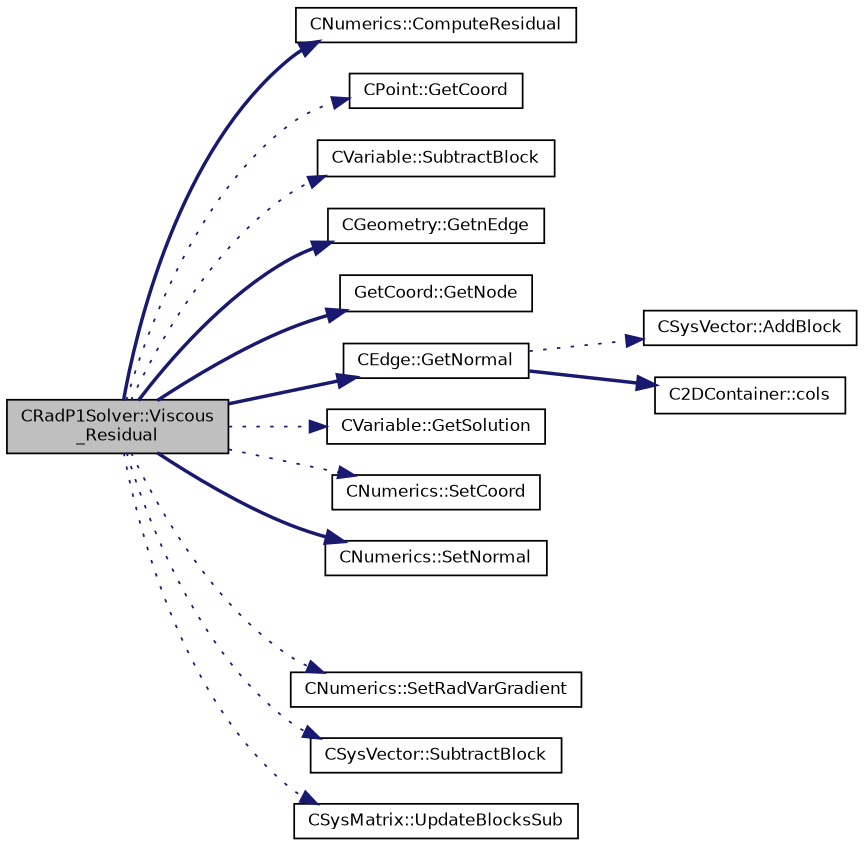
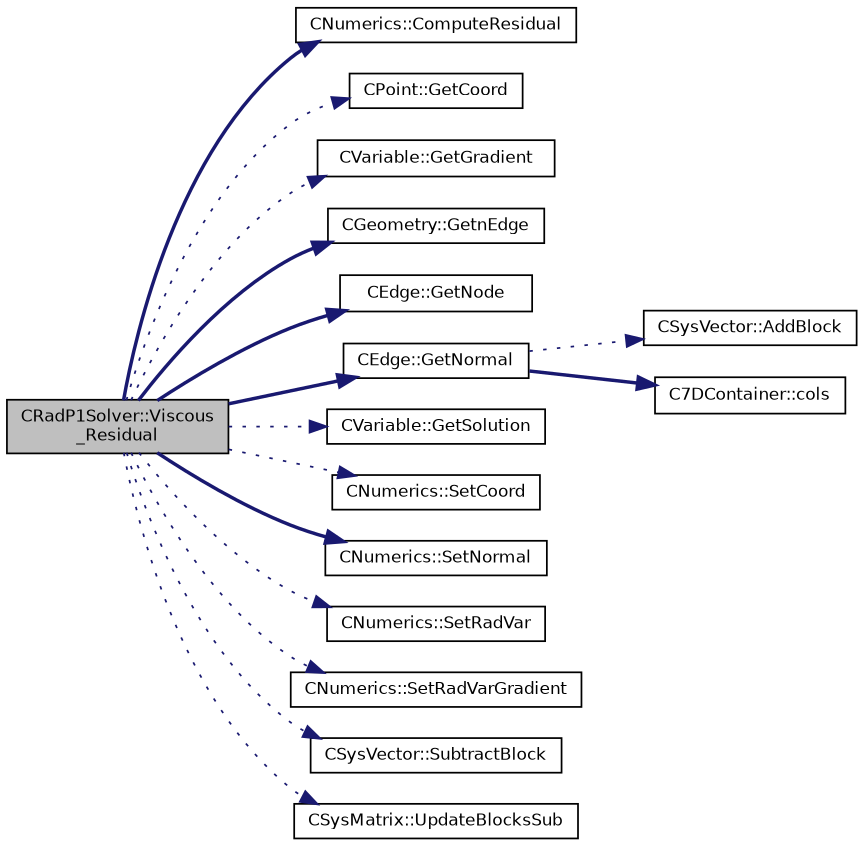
(436, 158) -> (436, 158)
(436, 293) -> (436, 293)
(750, 395) -> (750, 395)
none -> (436, 624)
